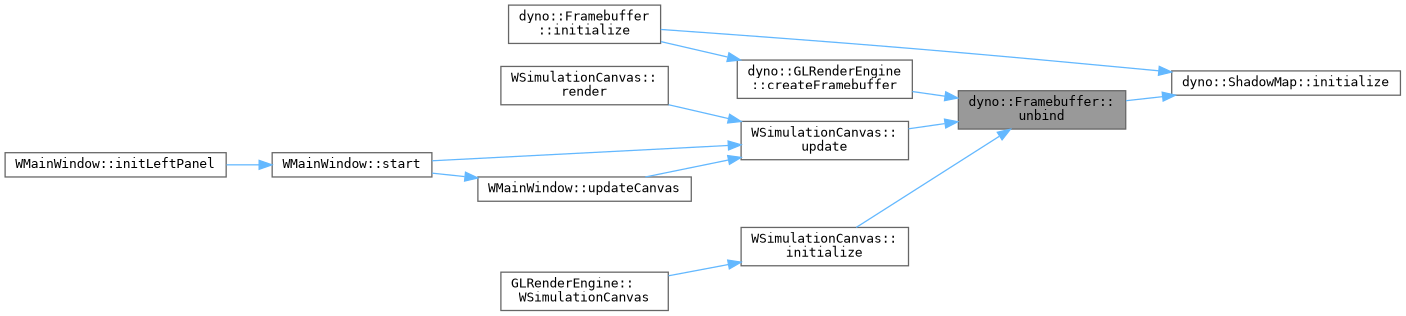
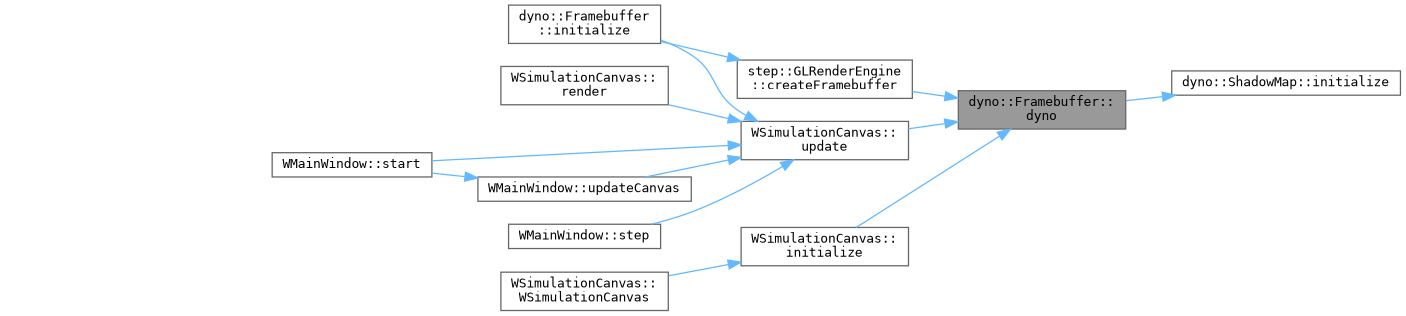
(910, 48) -> (708, 72)
(825, 79) -> (825, 79)
(1042, 110) -> (1042, 110)
(116, 165) -> none
none -> (585, 236)
(585, 291) -> (585, 291)
